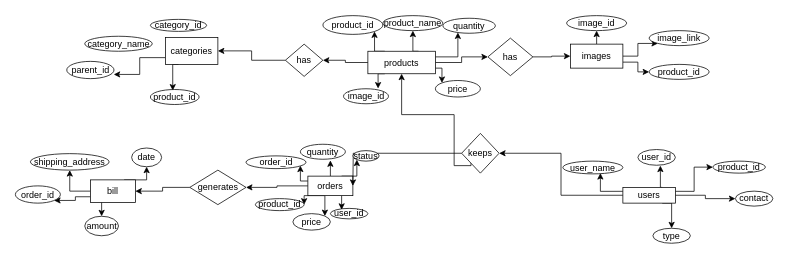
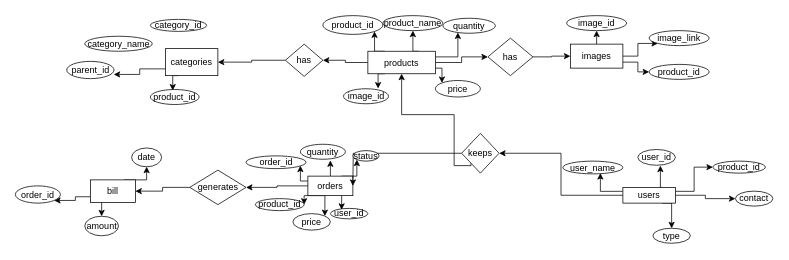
(192, 51) -> (192, 62)
(70, 162) -> none
(70, 184) -> none
